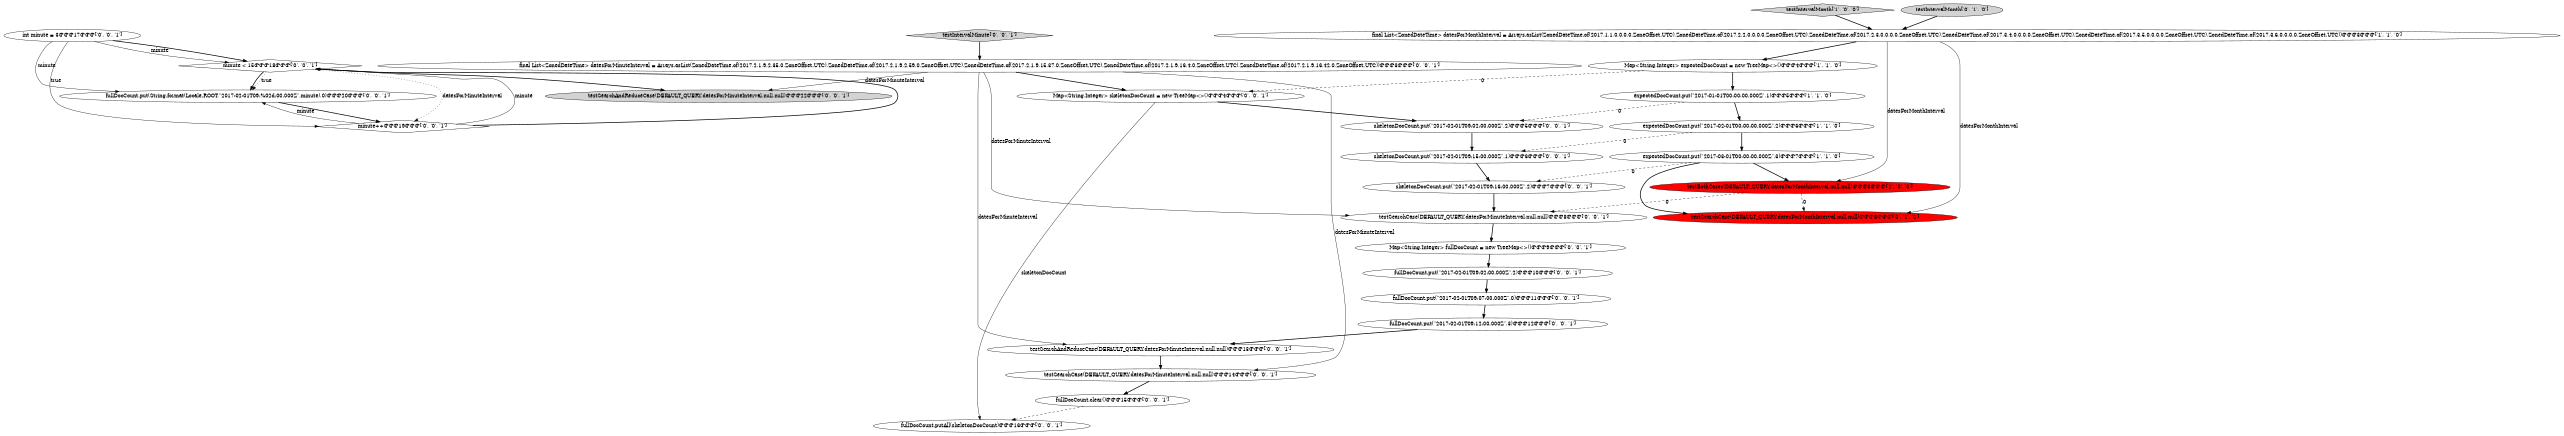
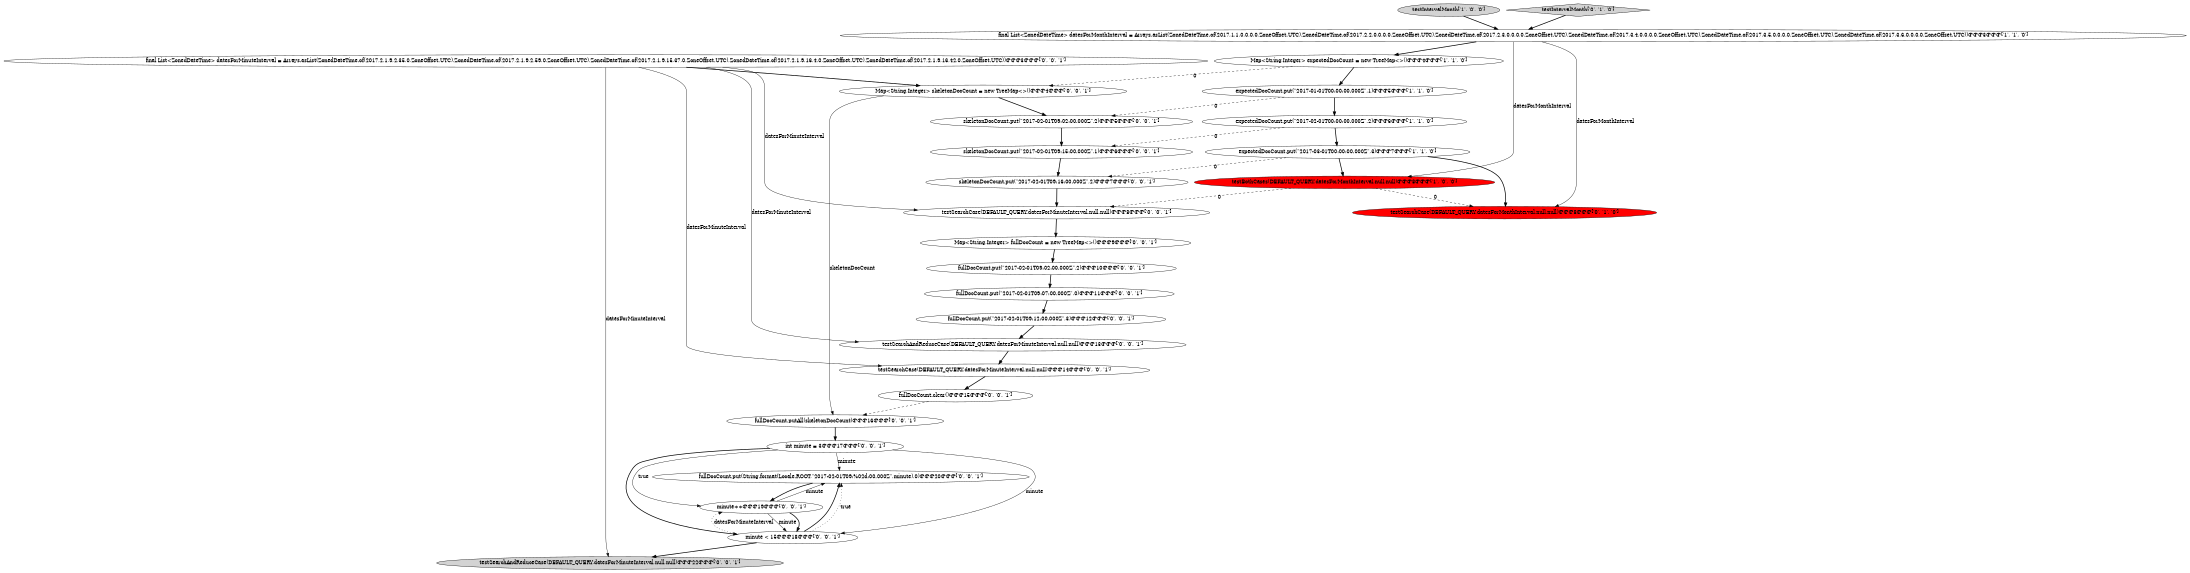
(1823, 10) -> (1449, 10)
(1952, 10) -> (1578, 10)
(980, 36) -> none
(270, 66) -> (793, 538)
(402, 127) -> (761, 507)
none -> (835, 432)
